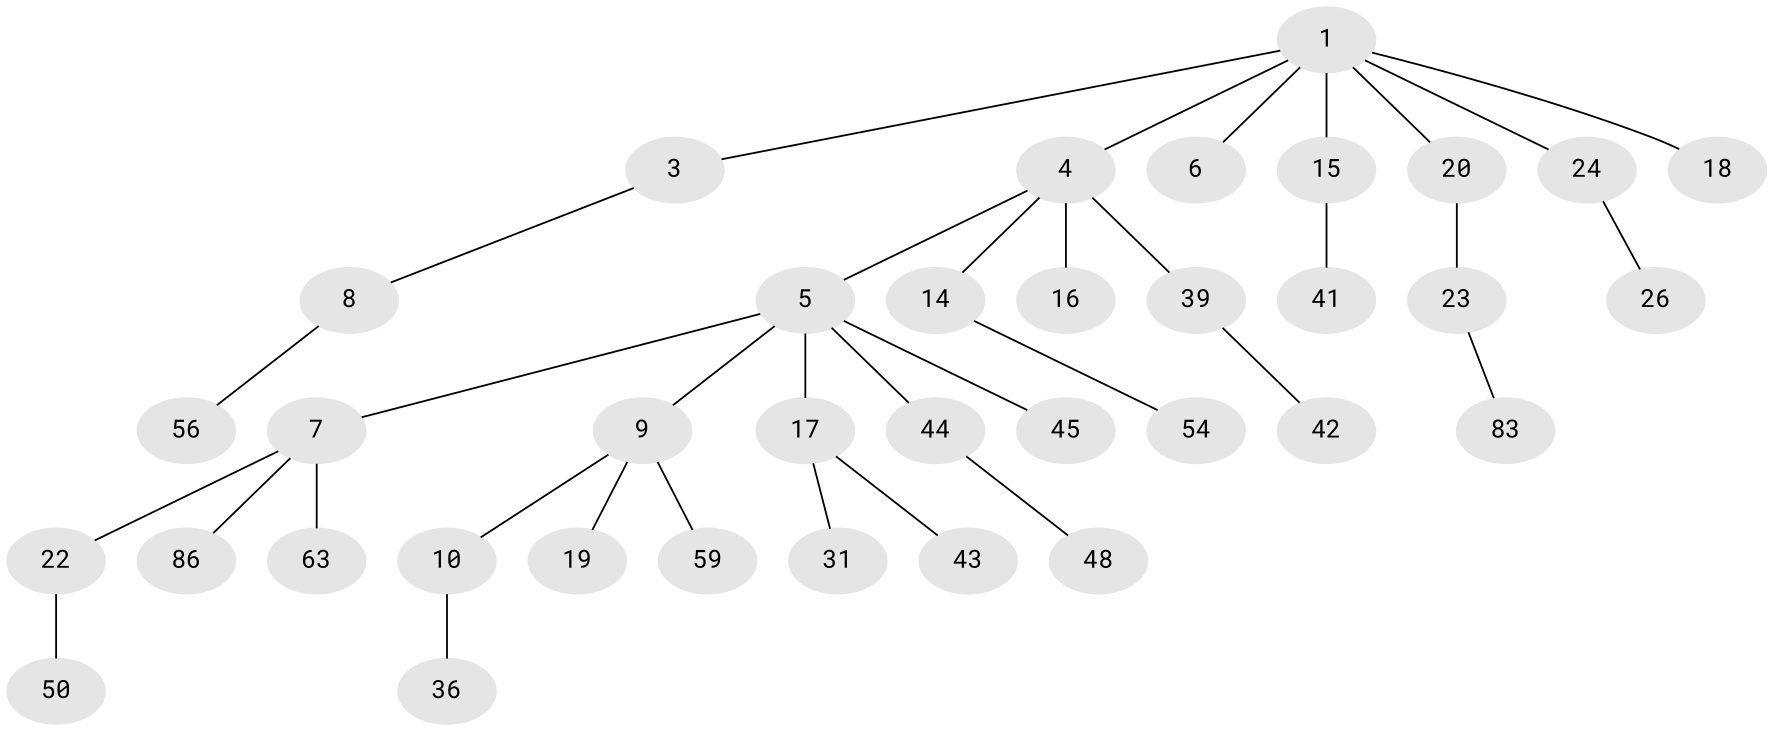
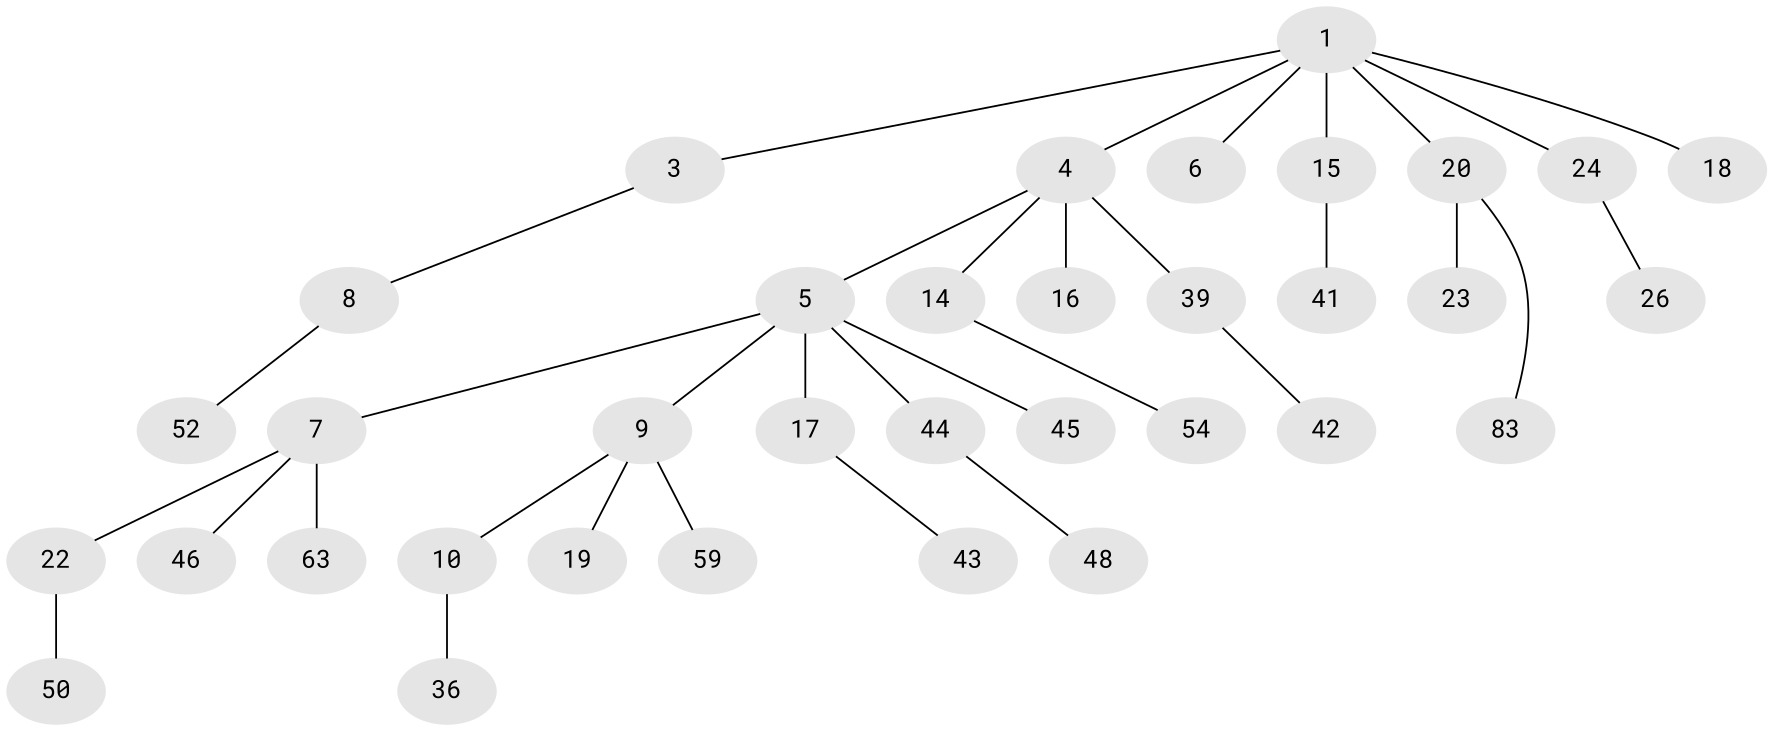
(1481, 365) -> (1527, 293)
(186, 431) -> (186, 431)
(186, 561) -> (186, 561)
(838, 561) -> none
